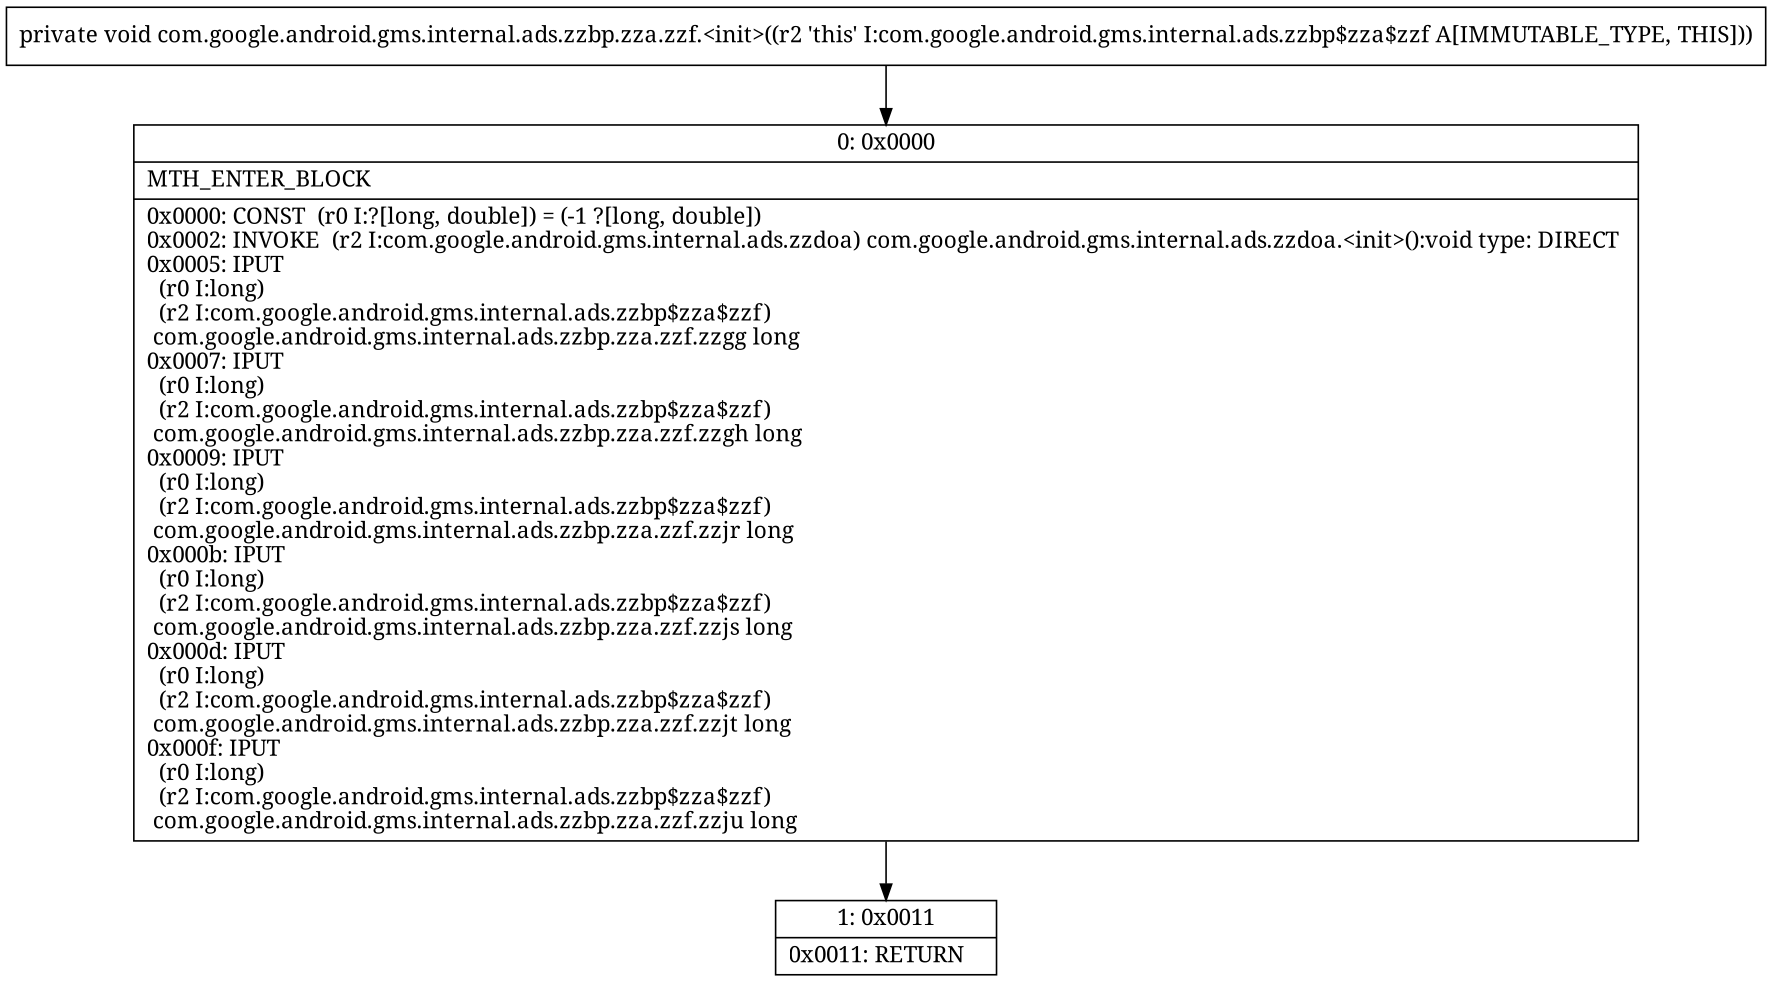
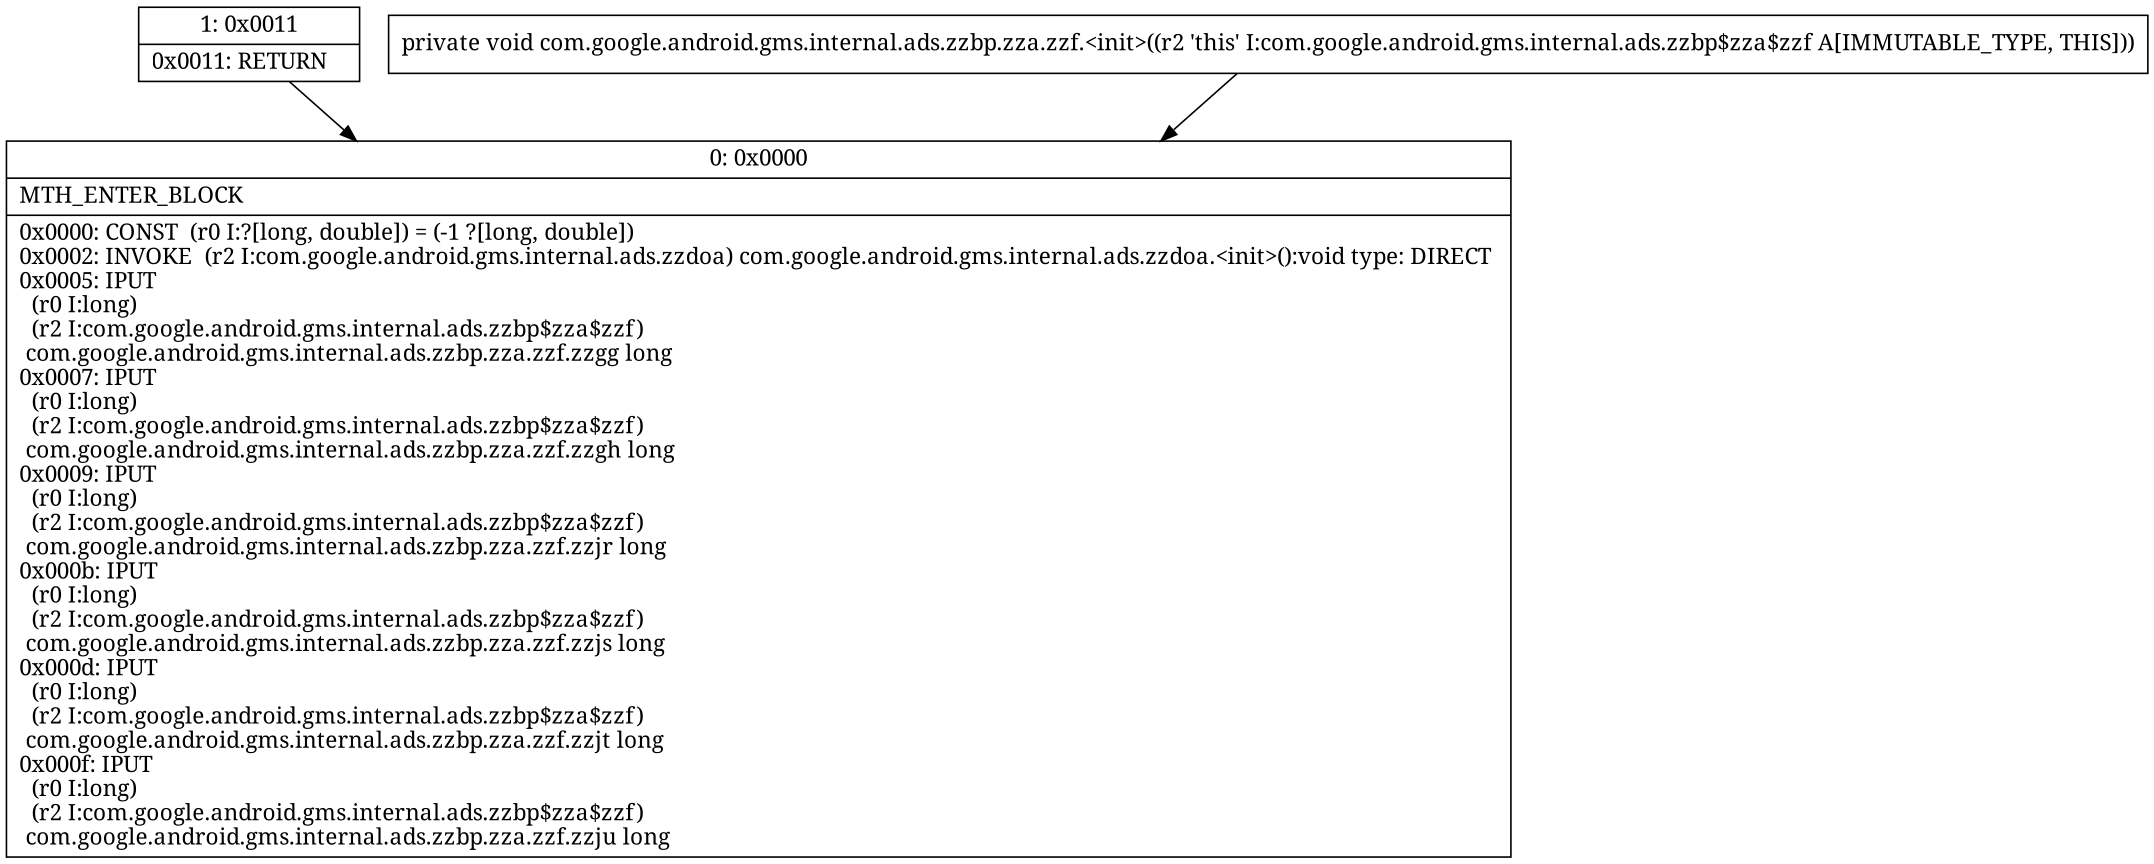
(886, 863) -> (317, 106)
